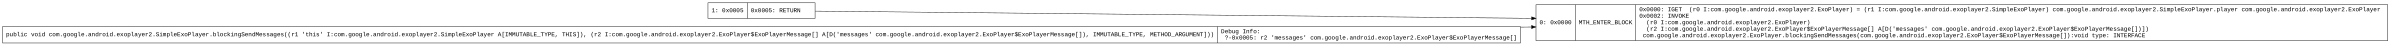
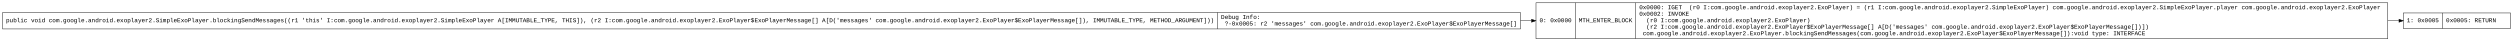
(1173, 15) -> (2393, 21)
